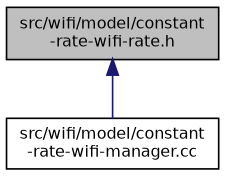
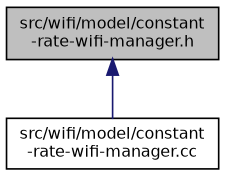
(113, 33) -> (113, 33)
